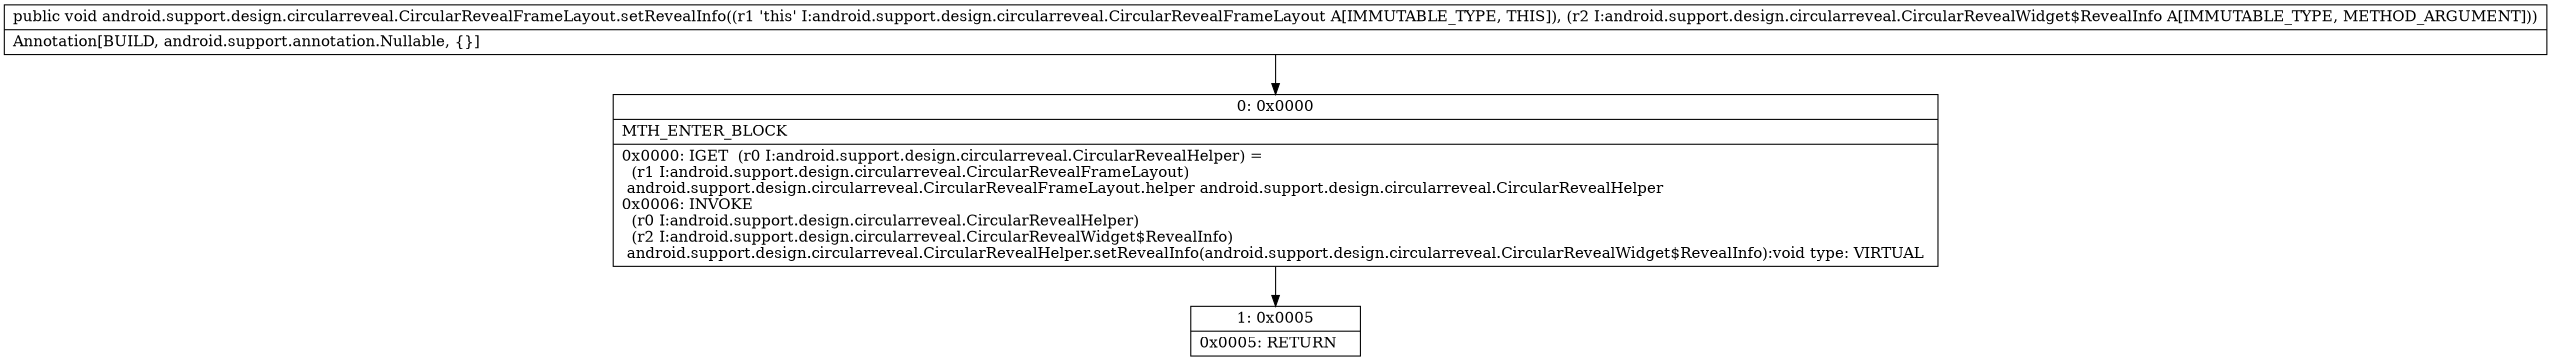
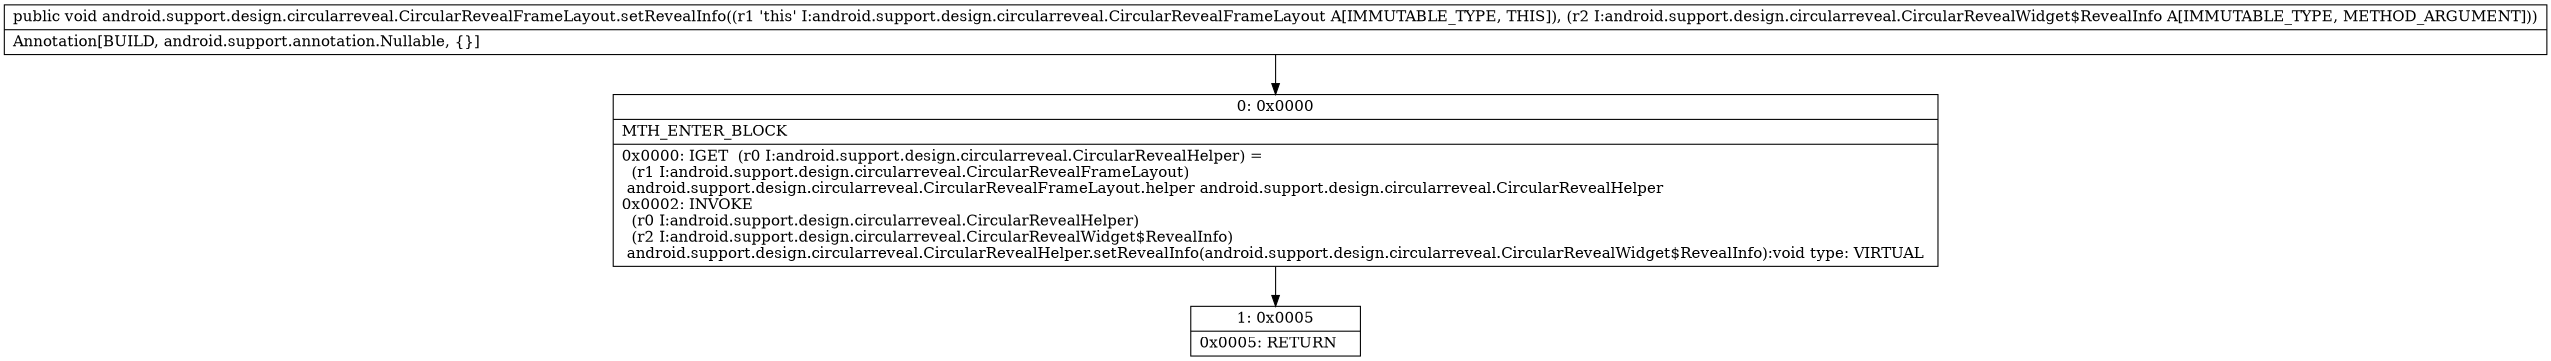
(693, 205) -> (693, 205)
